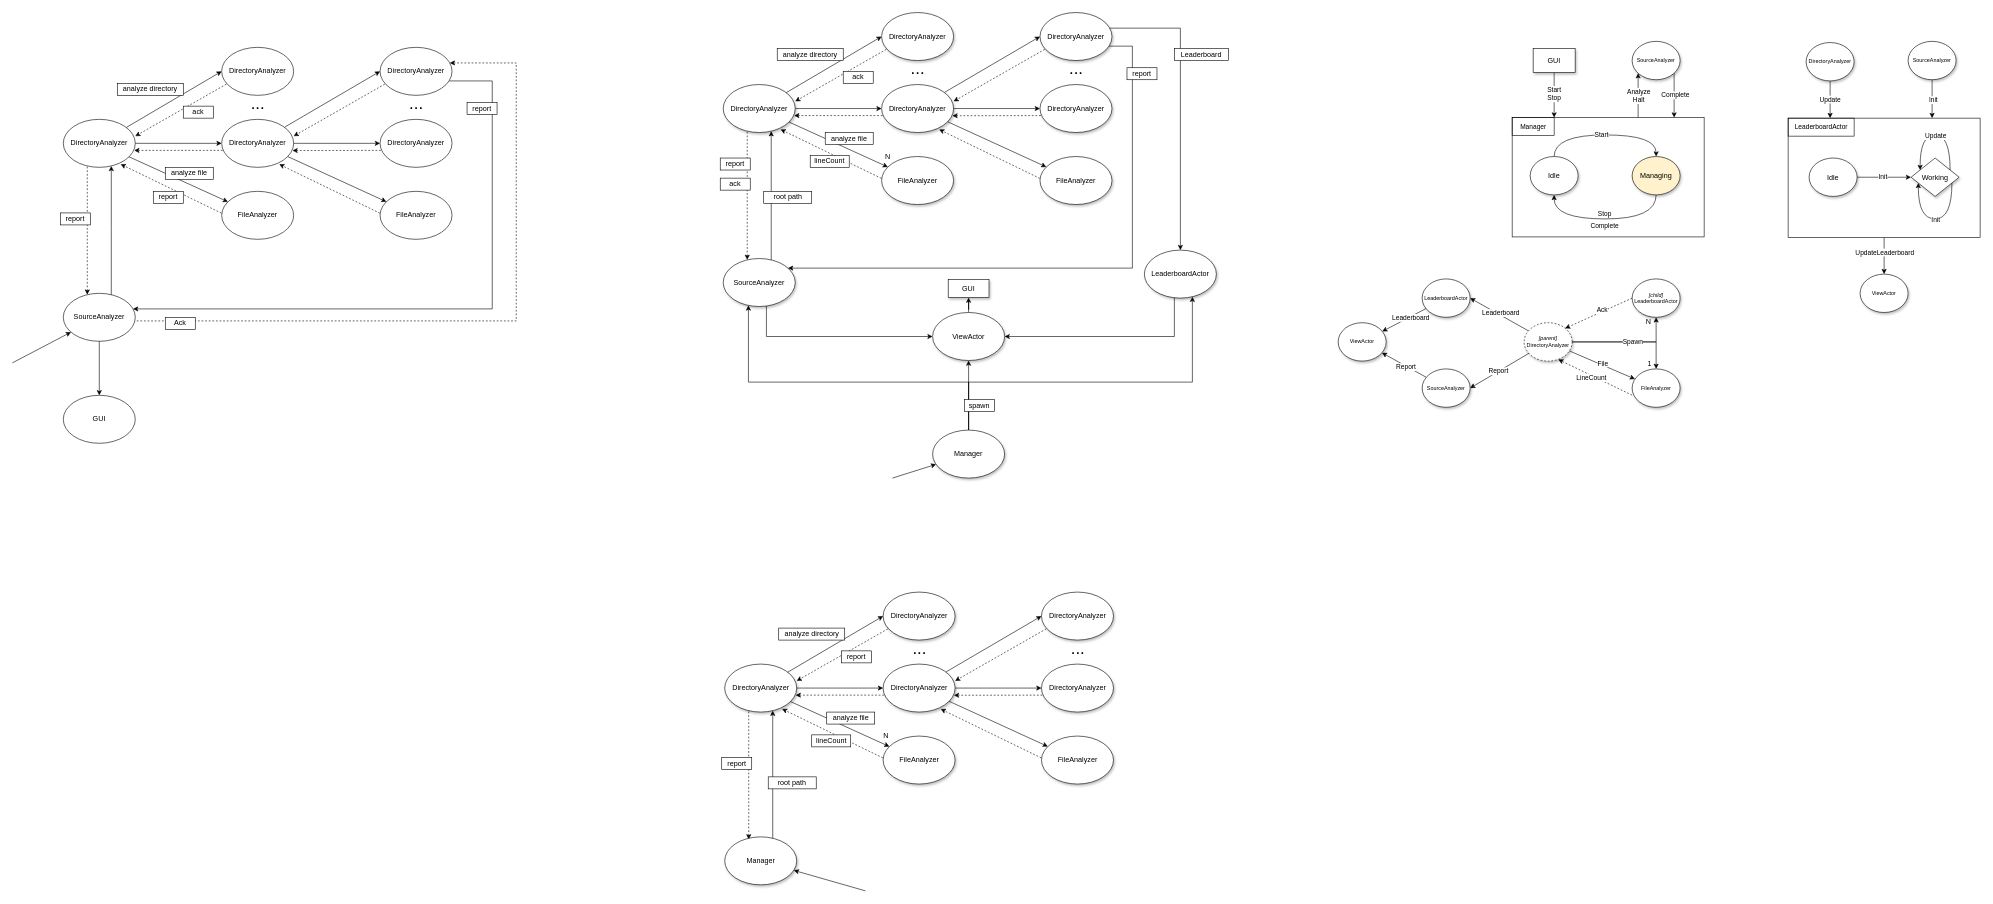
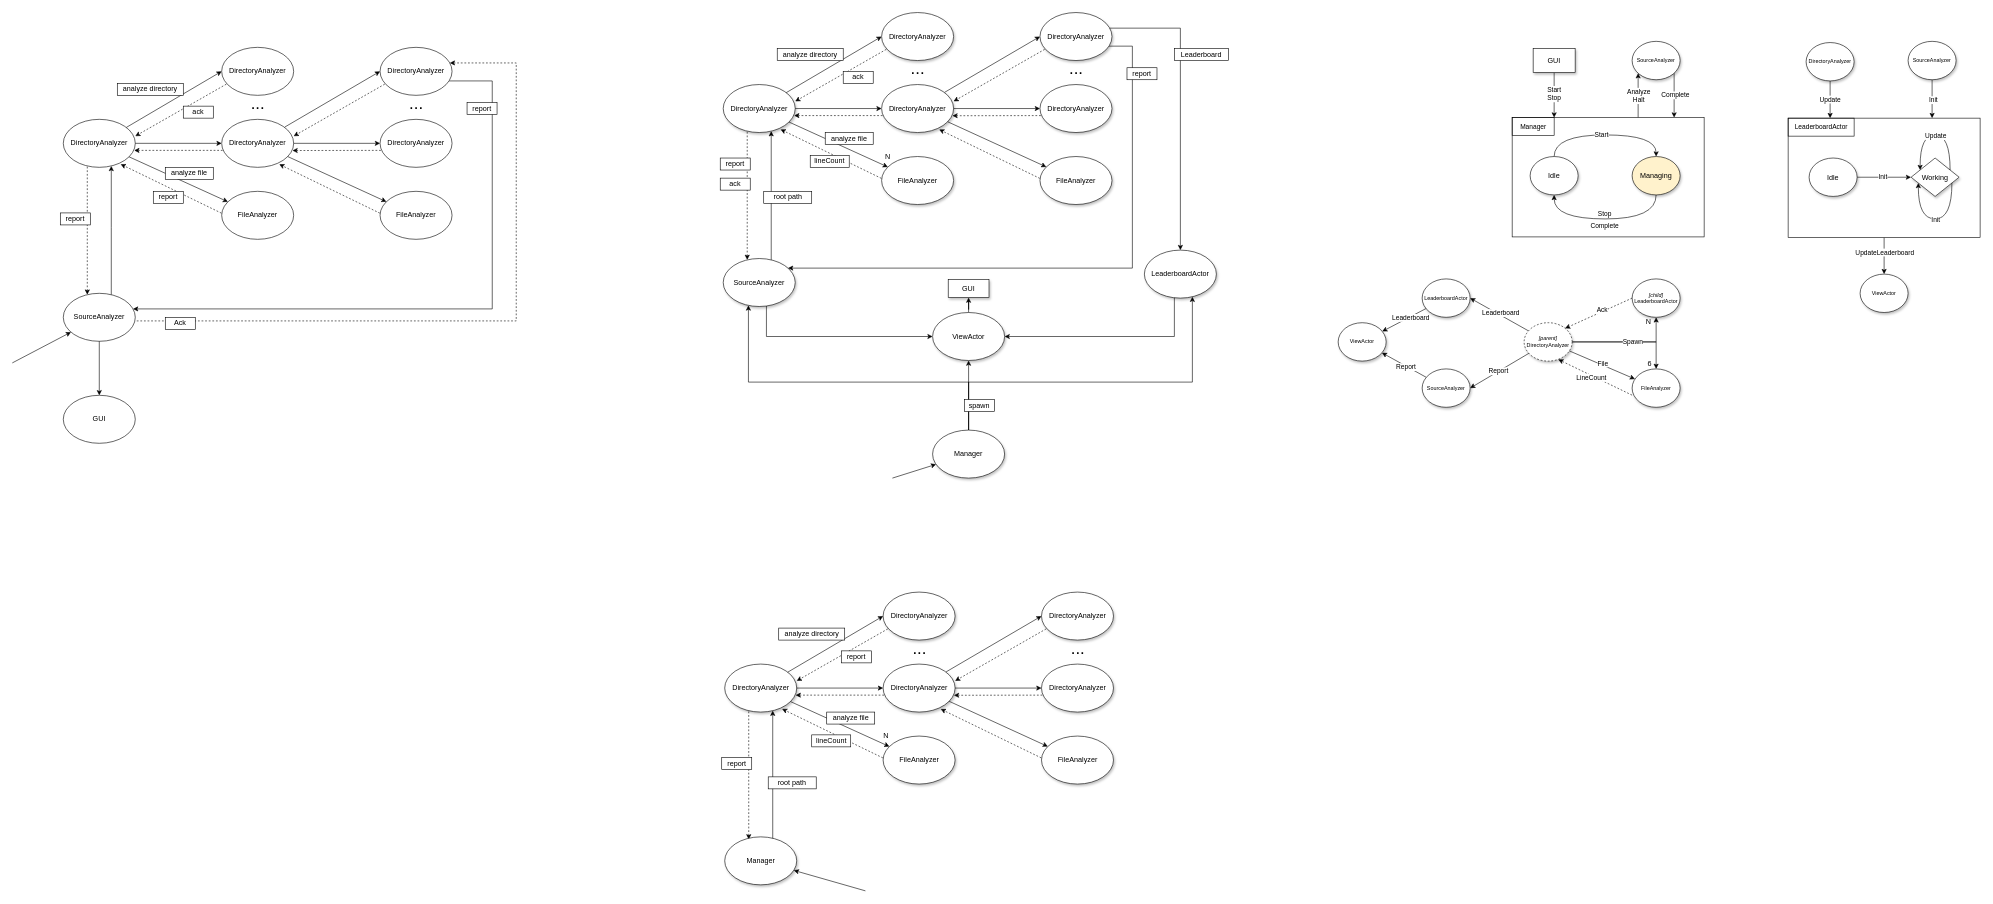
(1650, 363) -> (1650, 363)
